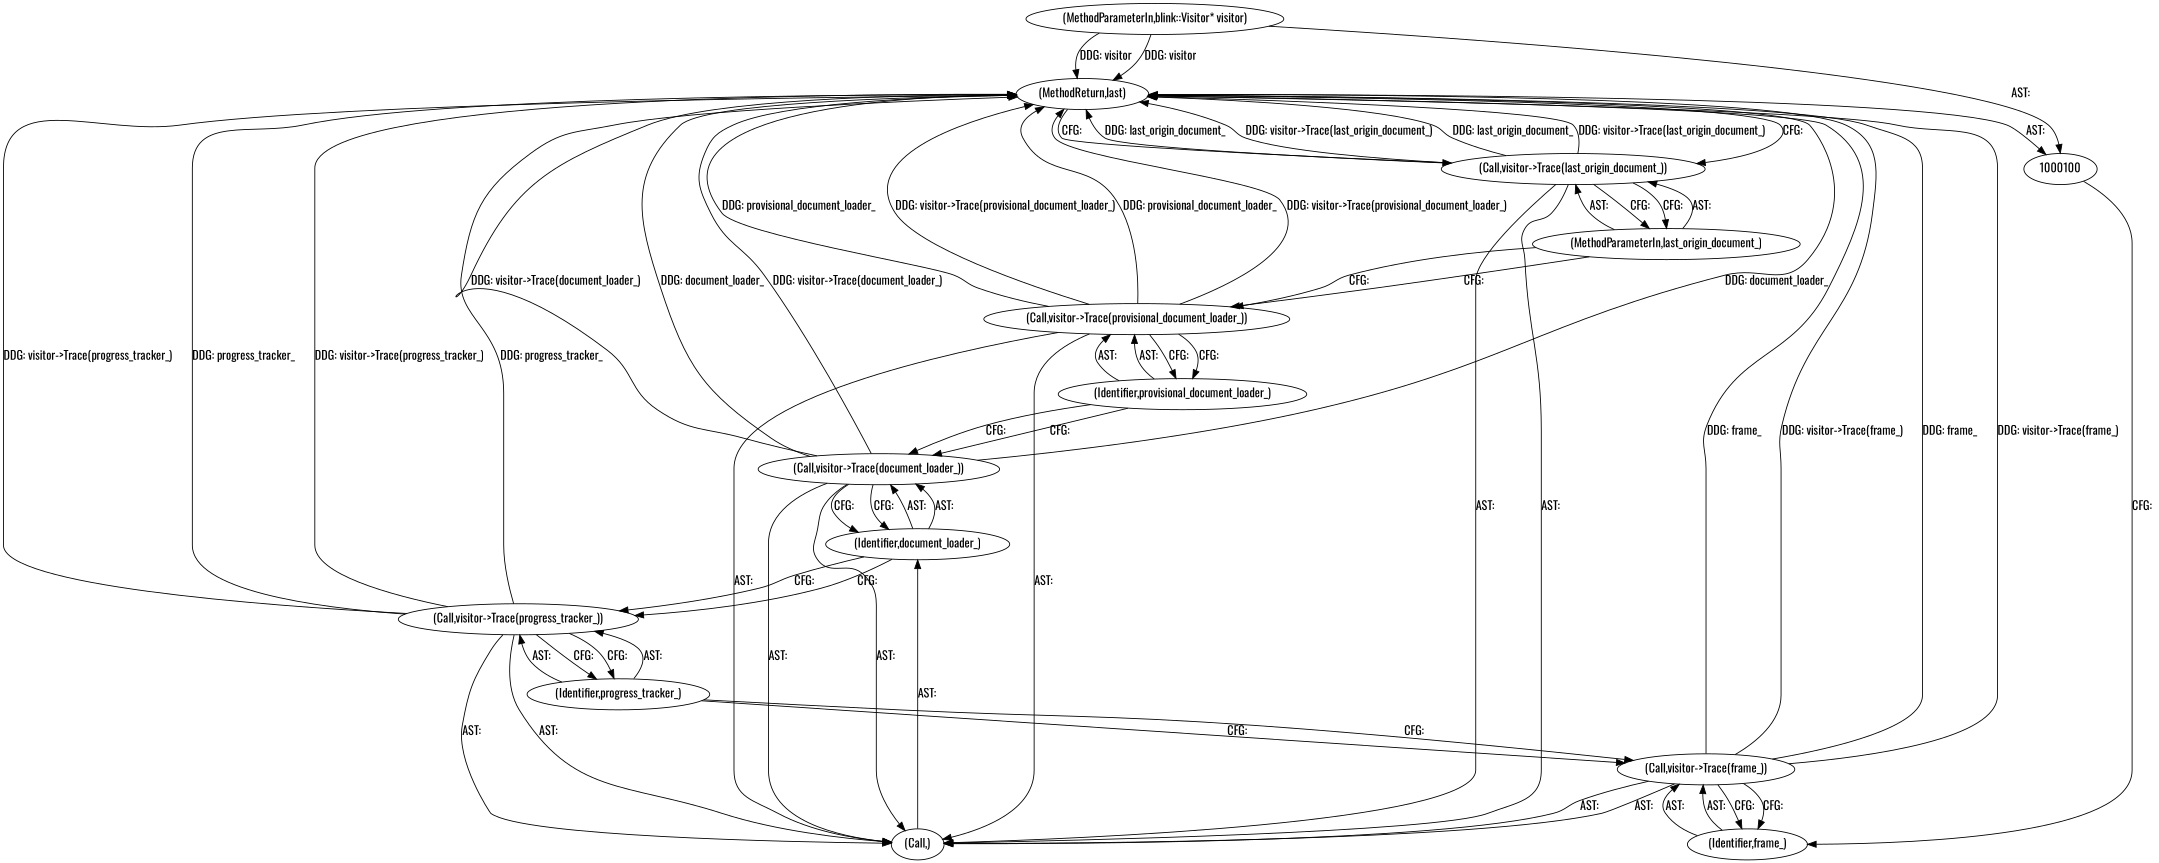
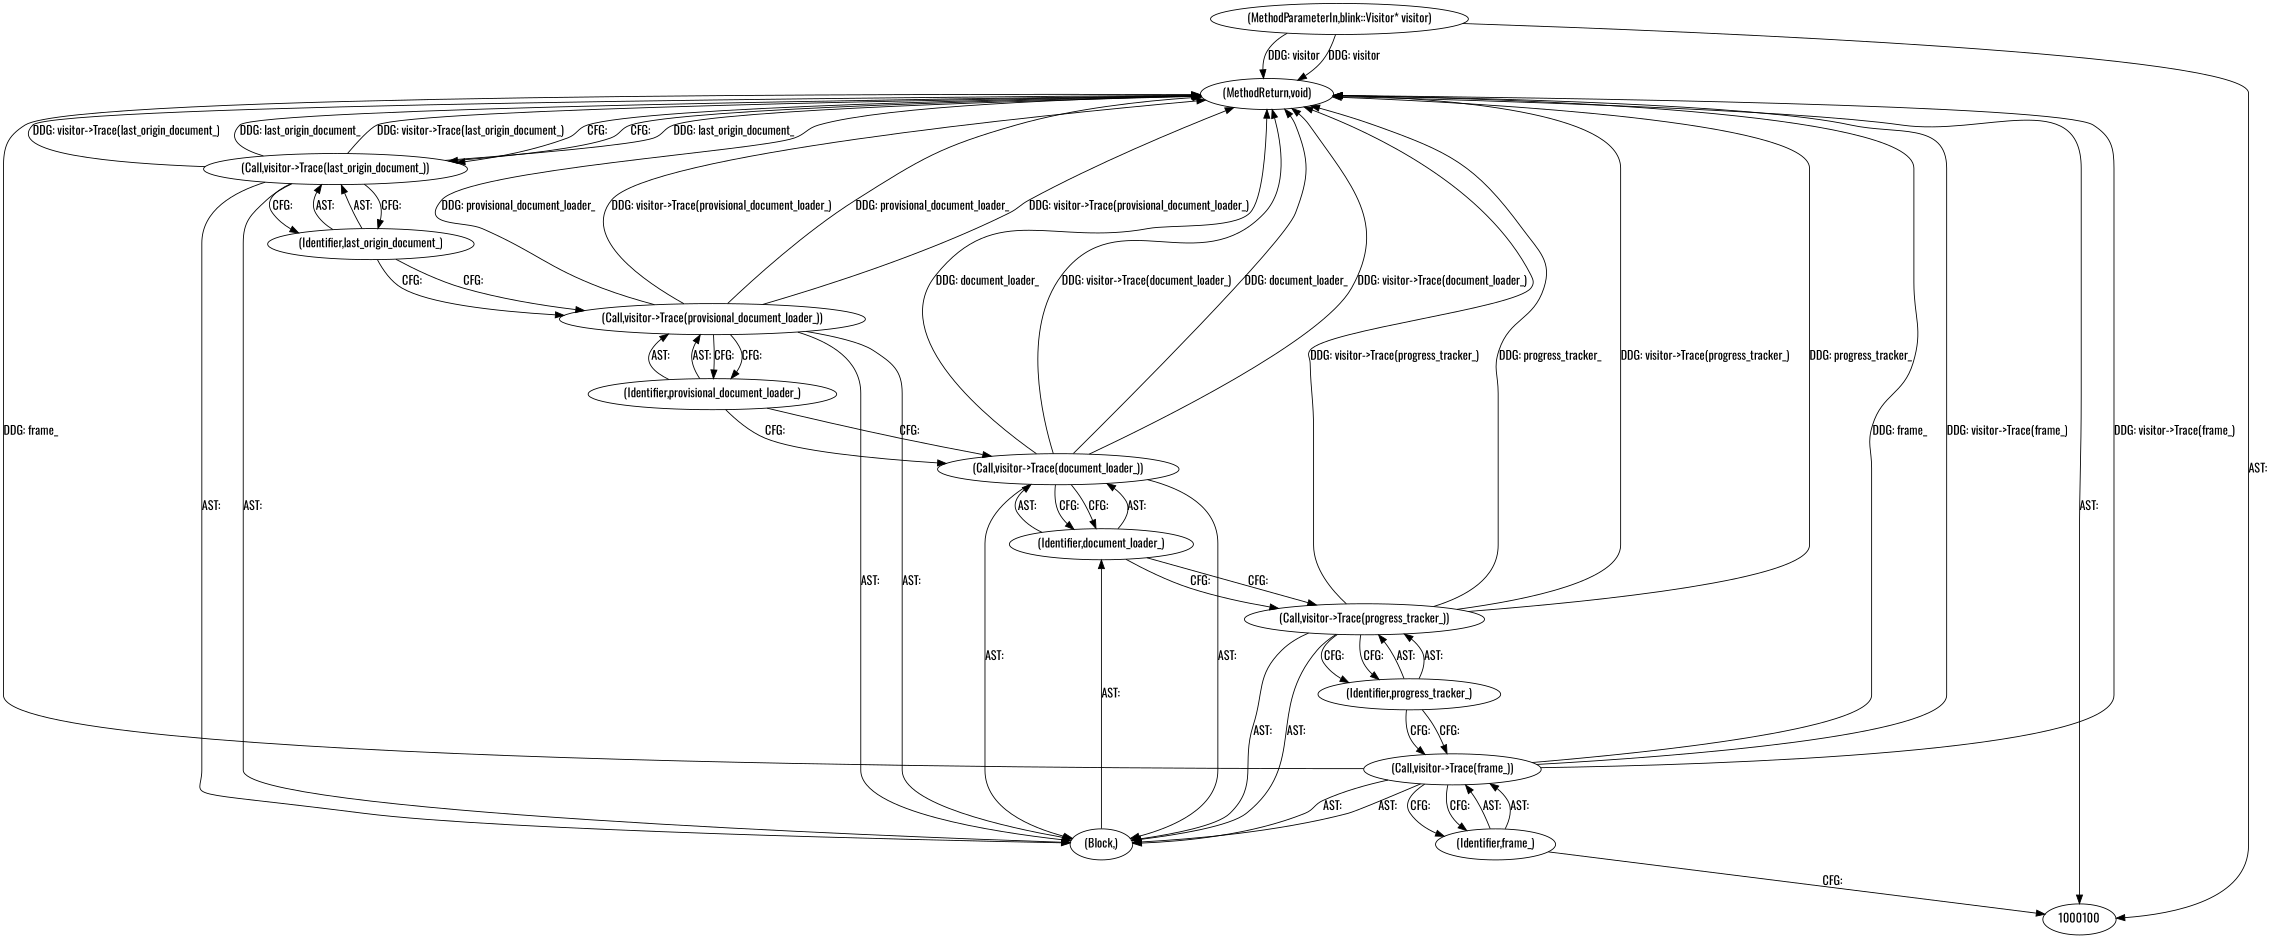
(1082, 94) -> (1267, 94)
(1666, 244) -> (371, 244)
(2132, 635) -> (1792, 883)
(918, 844) -> (1101, 844)
